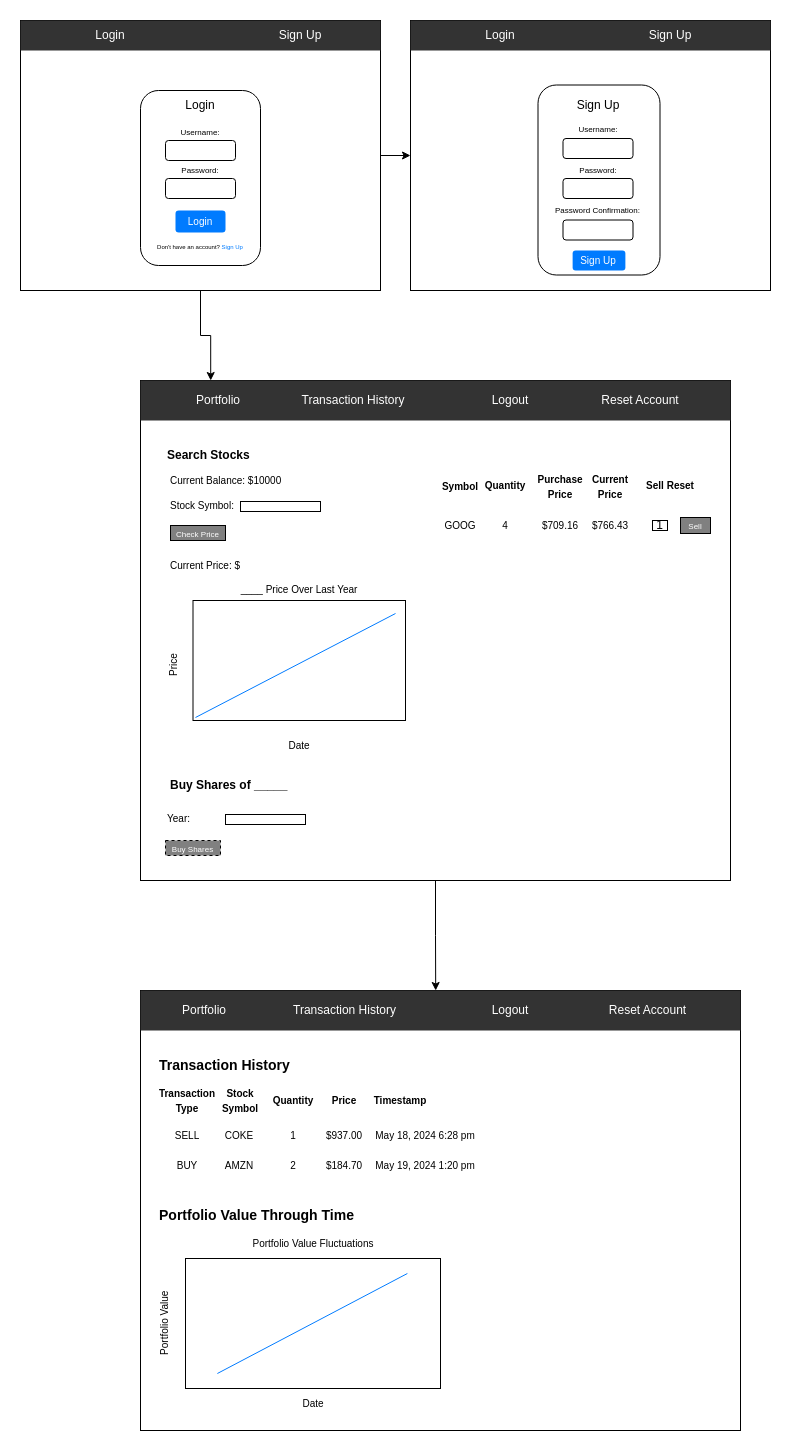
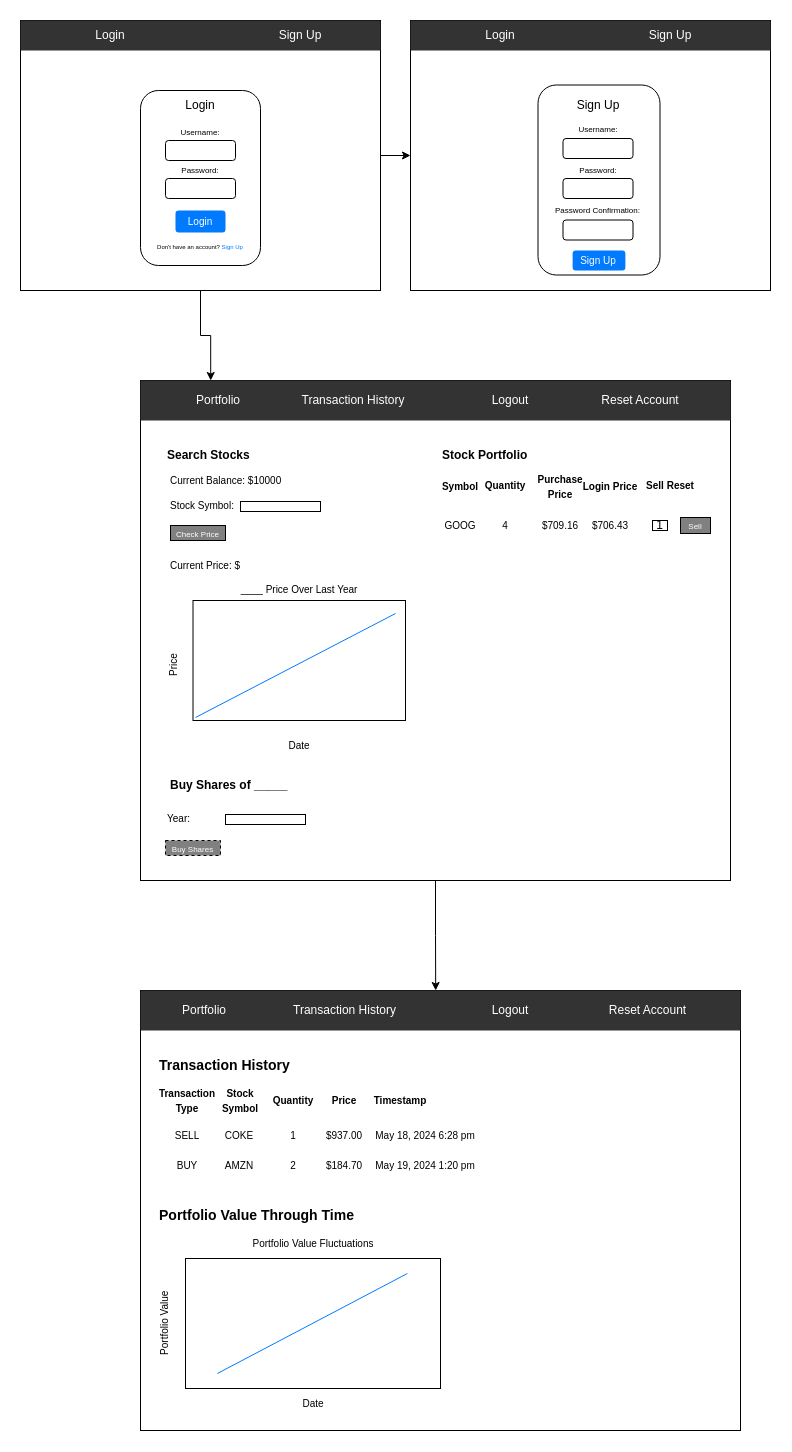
none -> (496, 456)
(611, 487) -> (611, 487)
(611, 526) -> (611, 526)
